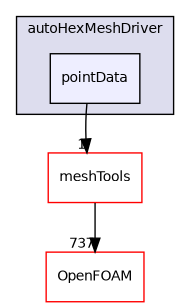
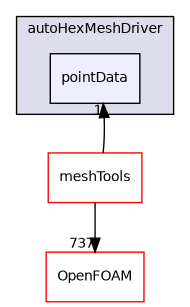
(86, 123) -> (104, 135)
